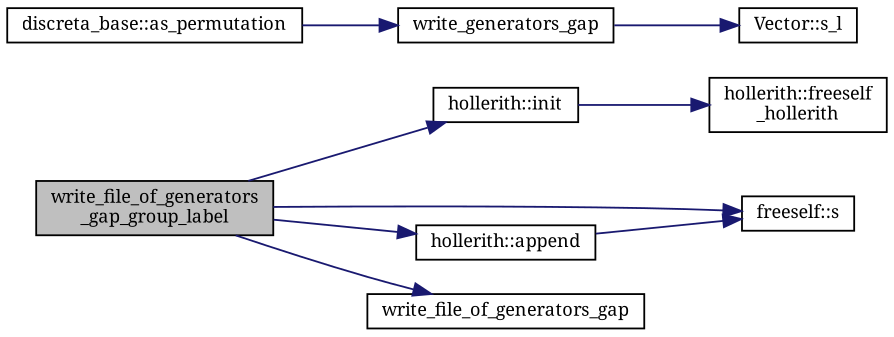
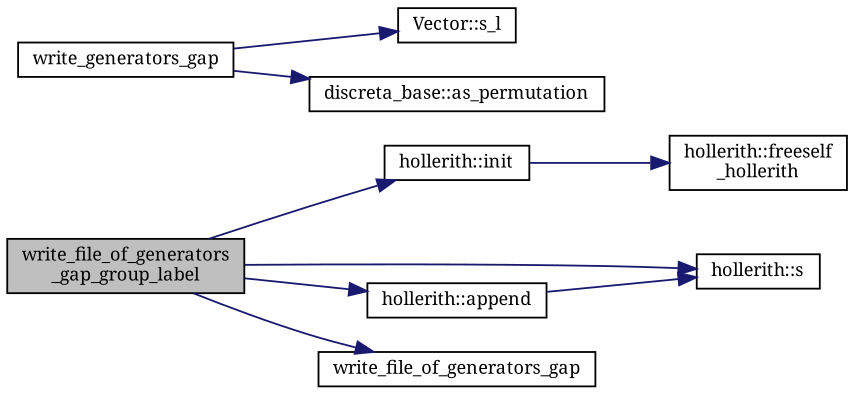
(341, 25) -> (262, 74)
(798, 214) -> (758, 271)
